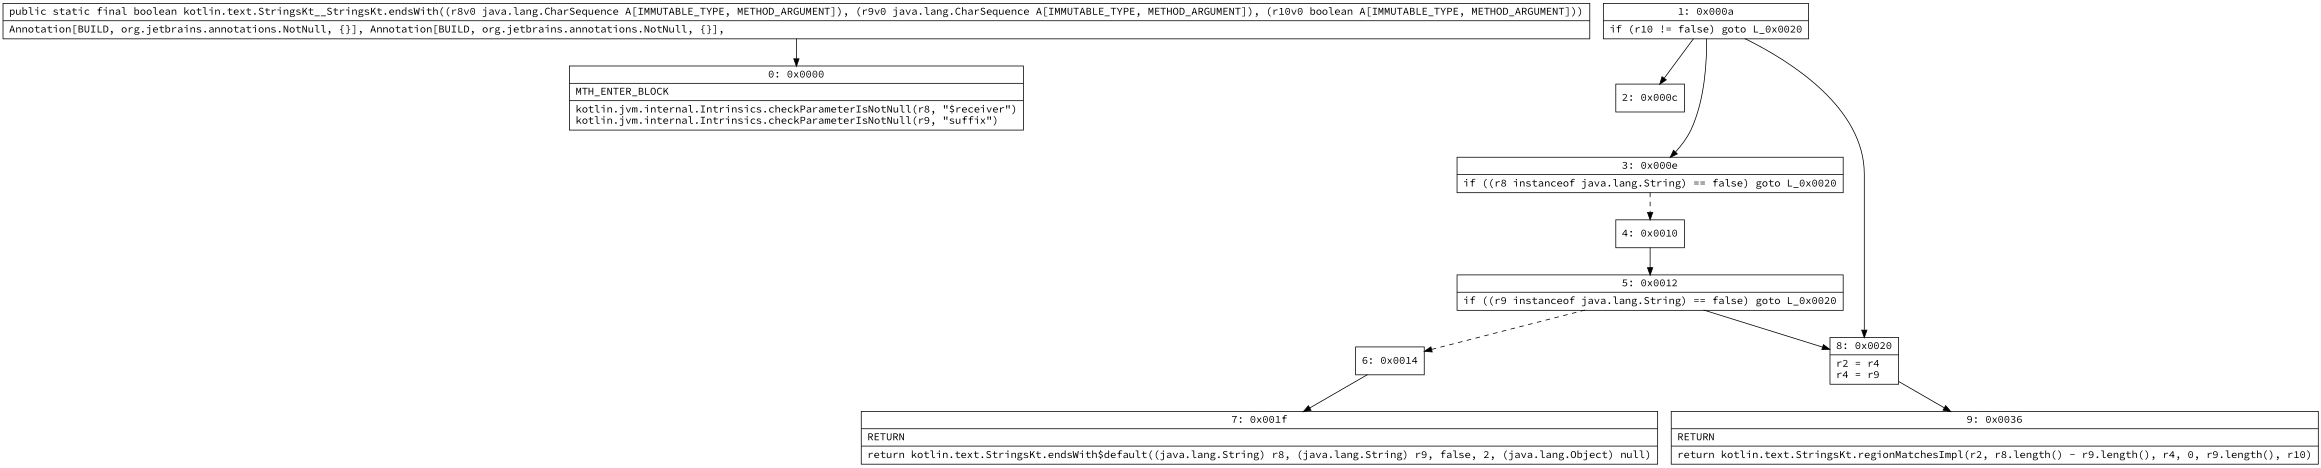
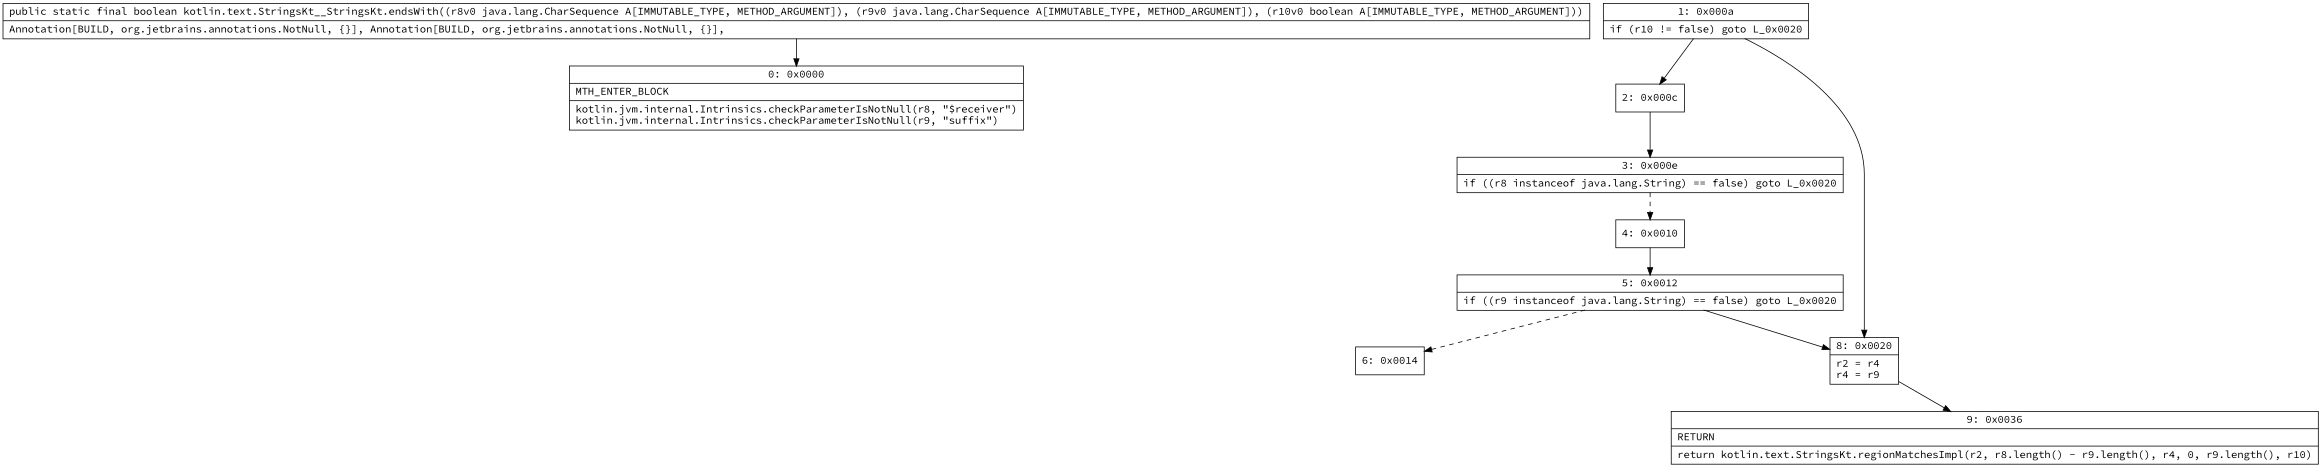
(1701, 98) -> (1650, 131)
(1259, 438) -> none
